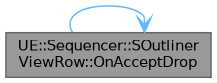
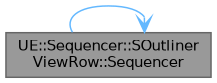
(108, 55) -> (108, 55)
